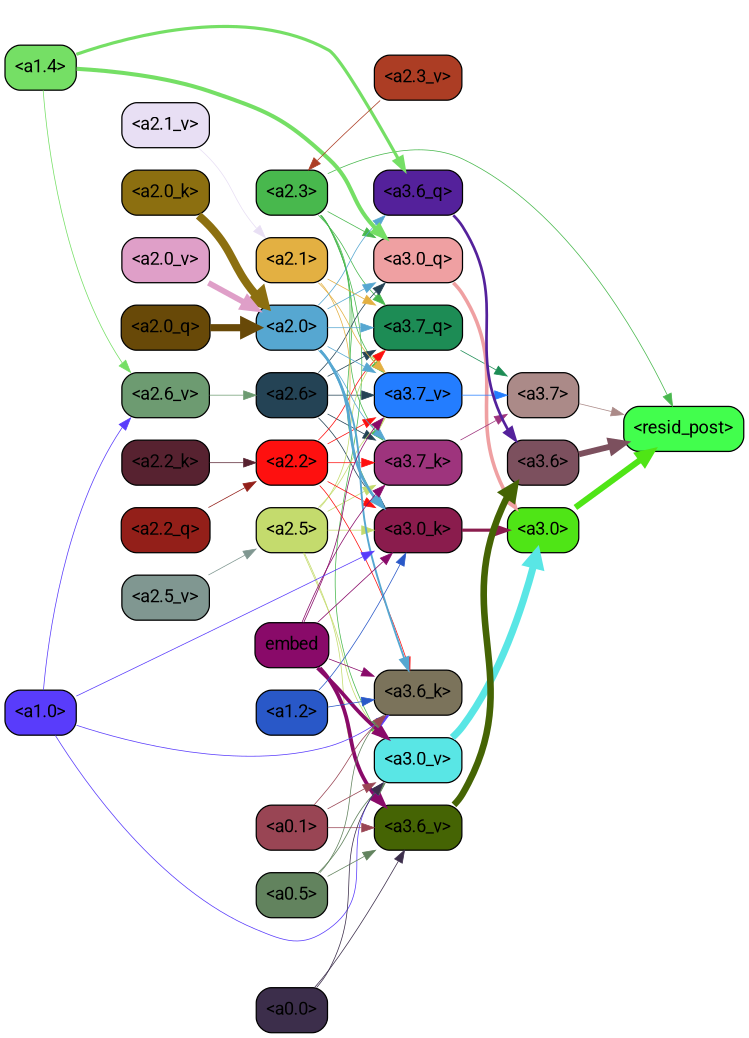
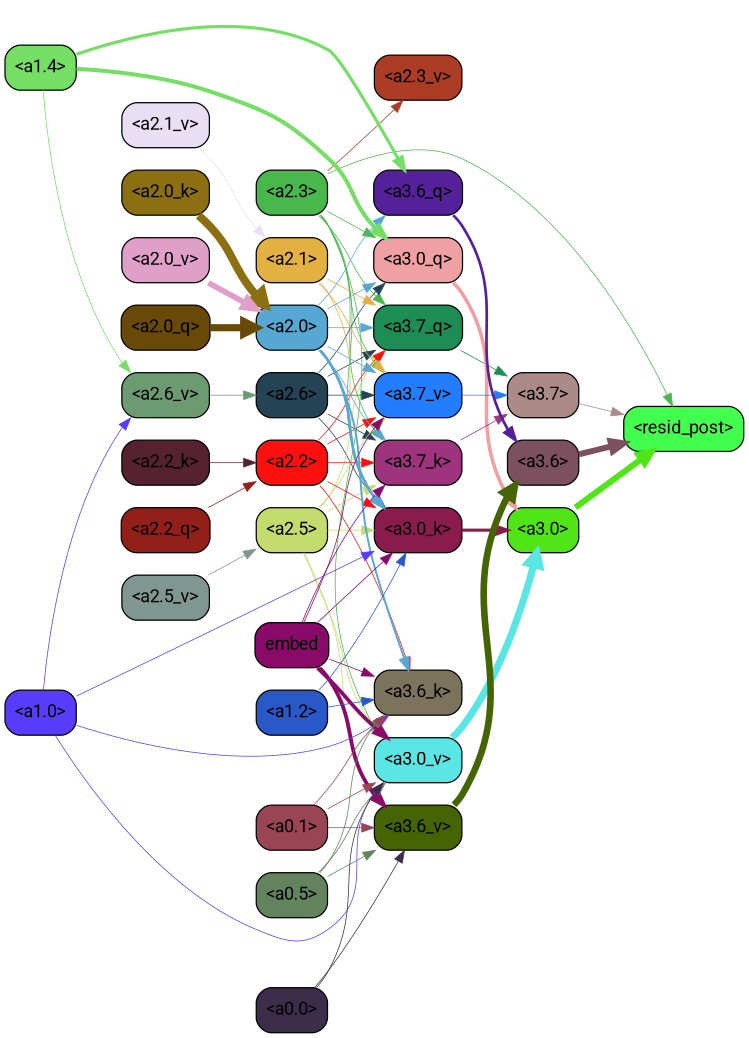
(348, 130) -> (361, 141)
